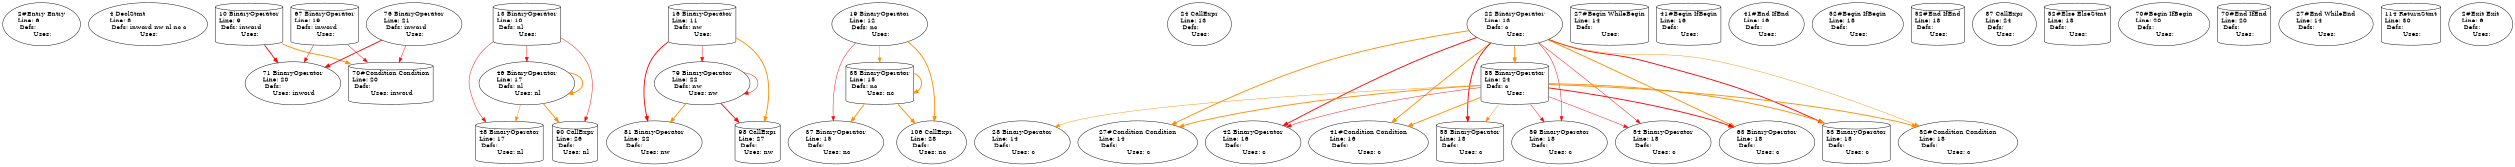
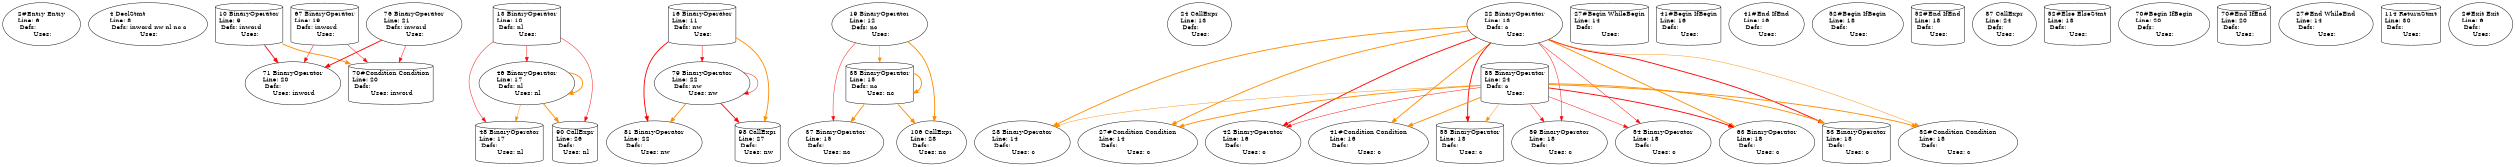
(1515, 52) -> (1257, 52)
